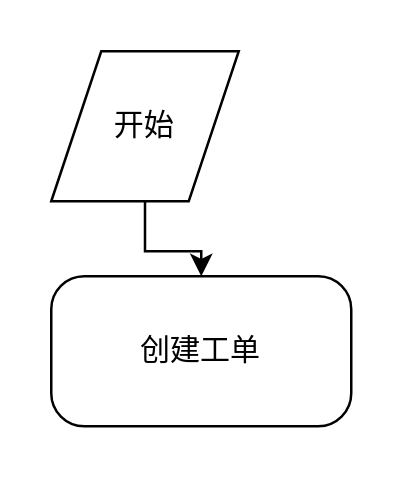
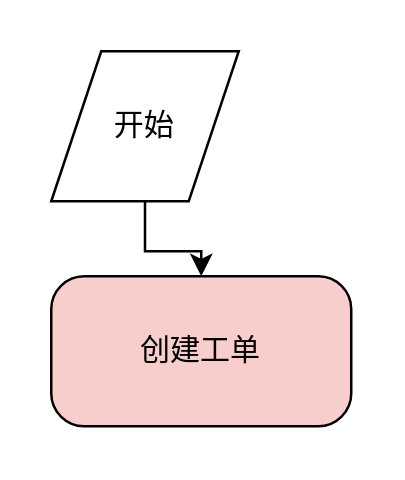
(201, 351) -> (201, 351)
